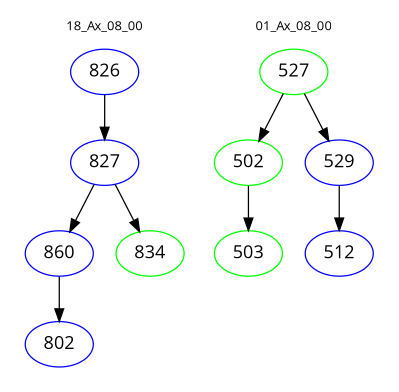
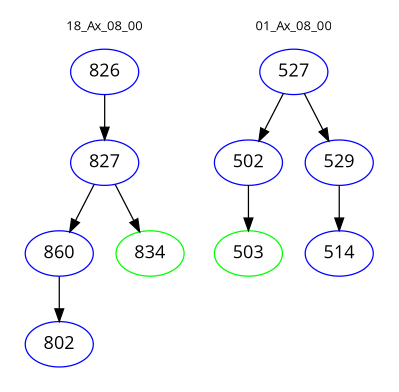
(294, 72) -> (294, 72)
(248, 163) -> (248, 163)
(339, 253) -> (339, 253)
